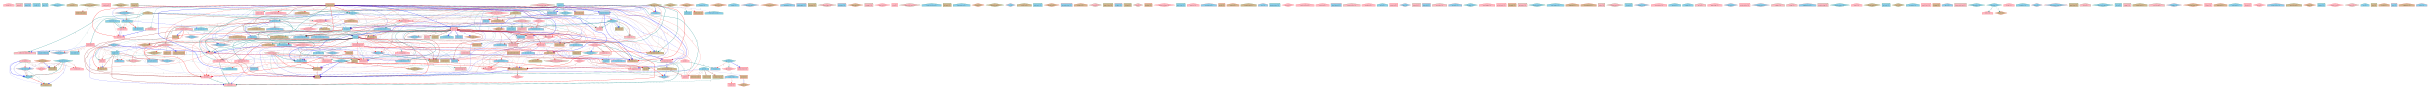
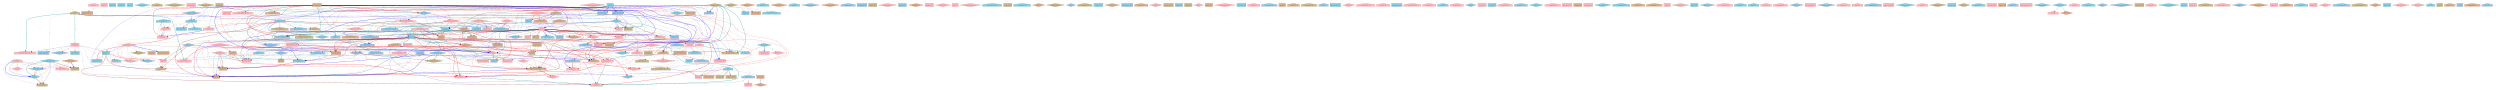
(1394, 5) -> (1457, 5)
(404, 57) -> (392, 57)
